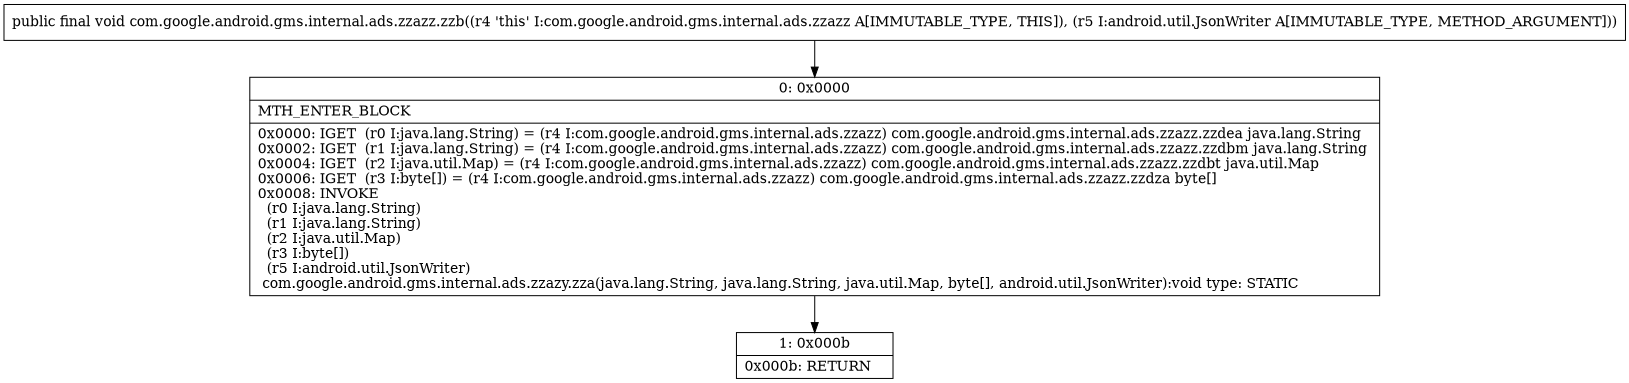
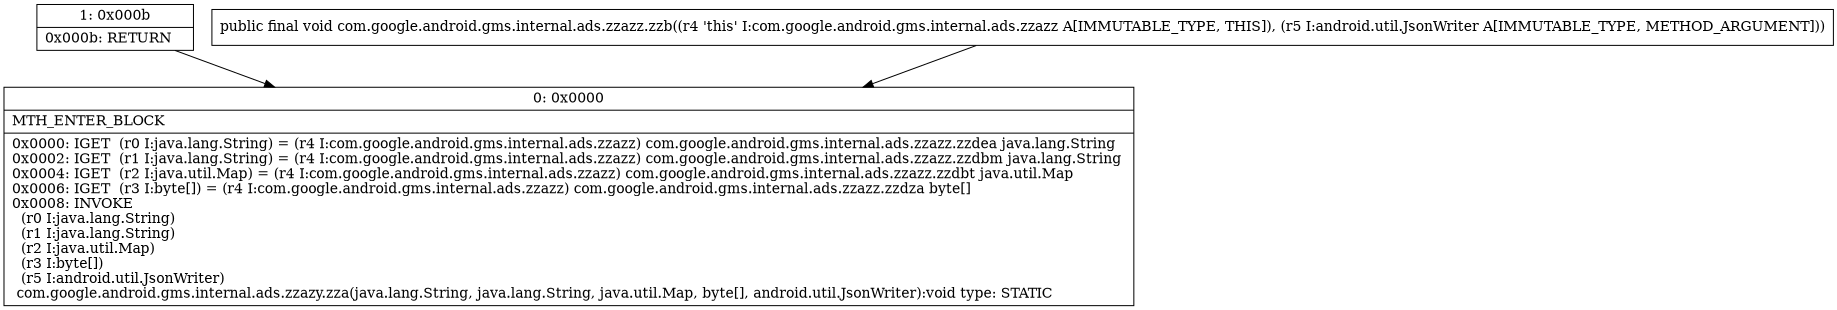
(815, 309) -> (220, 67)
